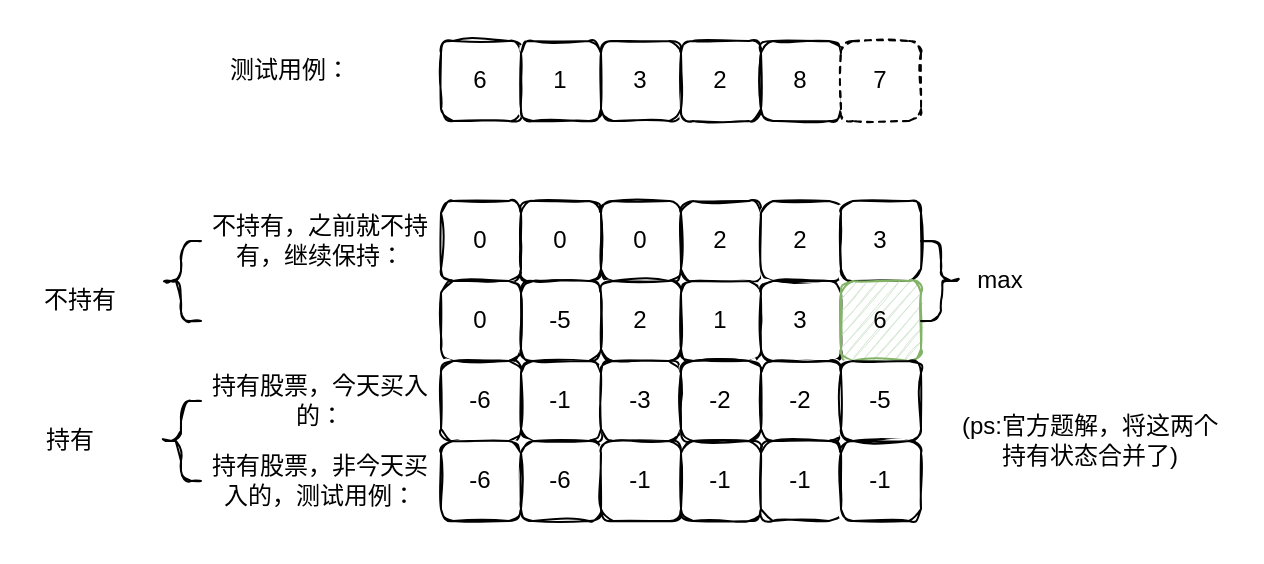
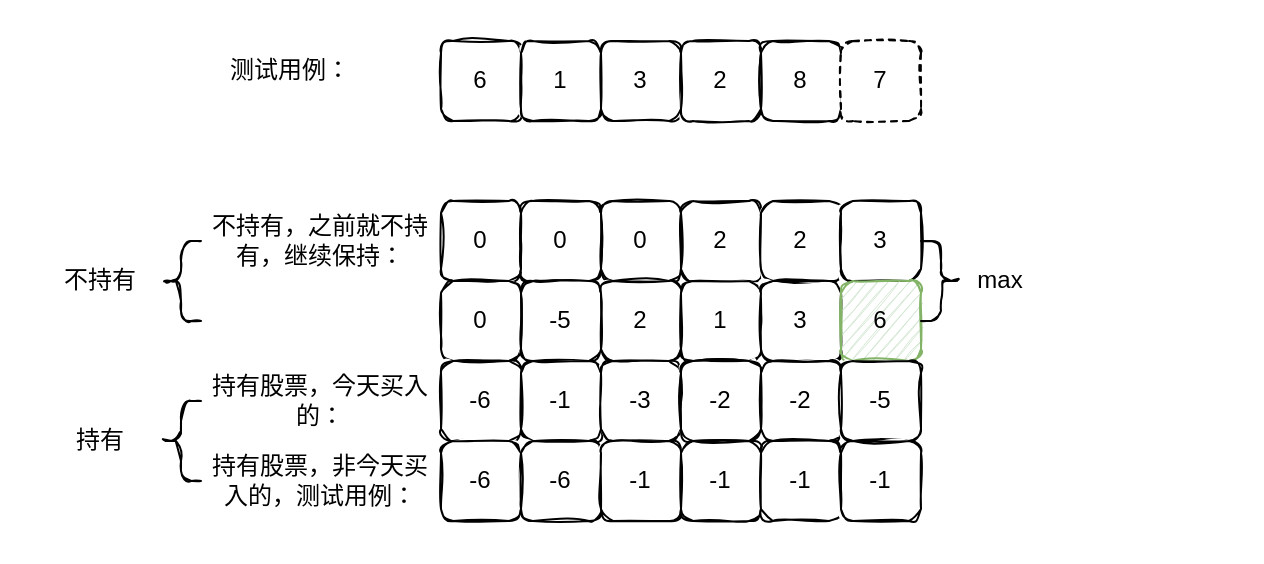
(81, 301) -> (101, 281)
(71, 441) -> (101, 441)
(1091, 441) -> none
